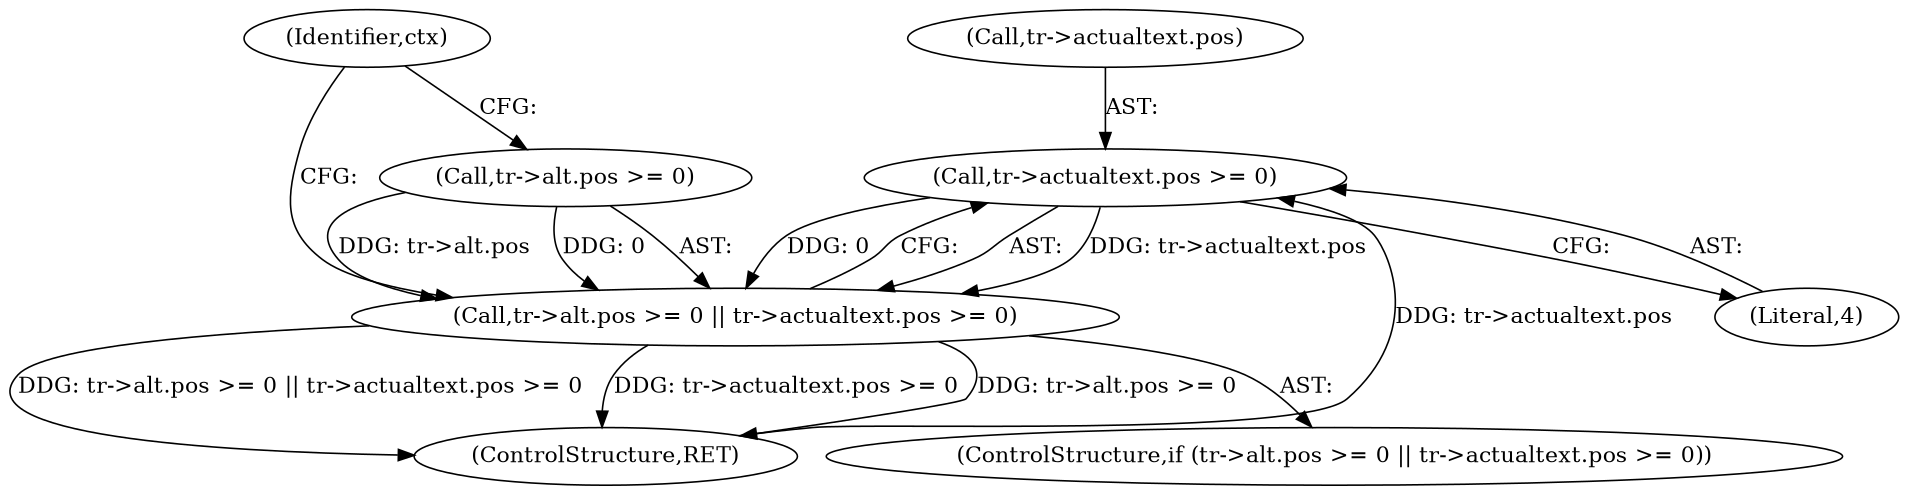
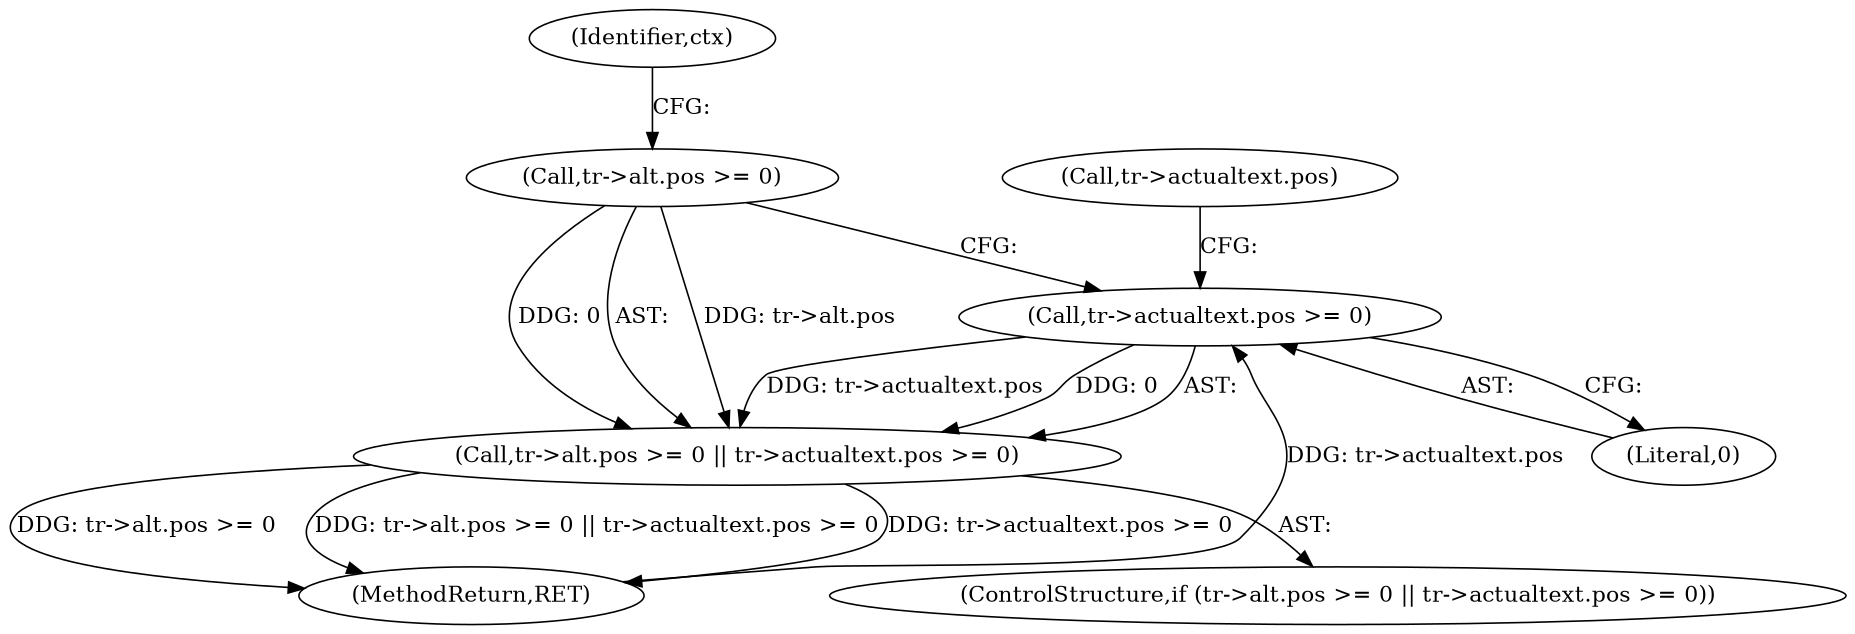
(1136, 108) -> (1233, 247)
(294, 222) -> none
(888, 244) -> (916, 245)
(1807, 317) -> (1684, 456)
(606, 456) -> (471, 596)
